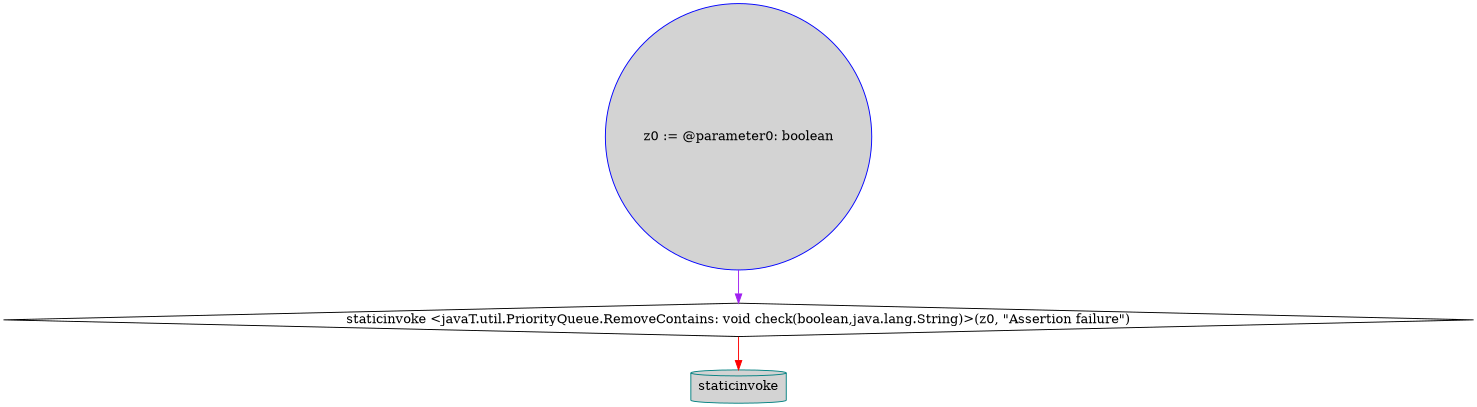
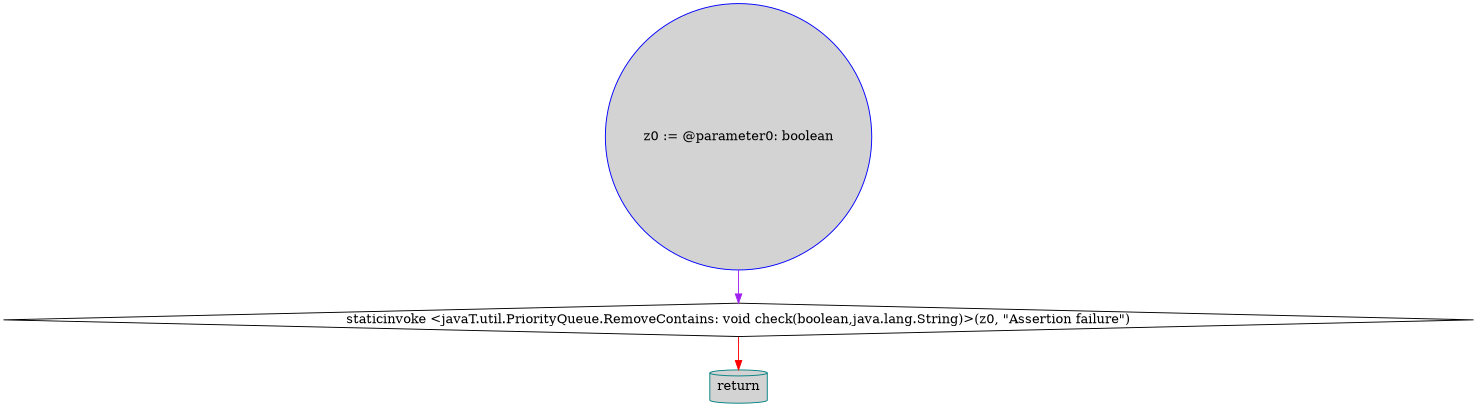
(739, 387) -> (739, 387)
